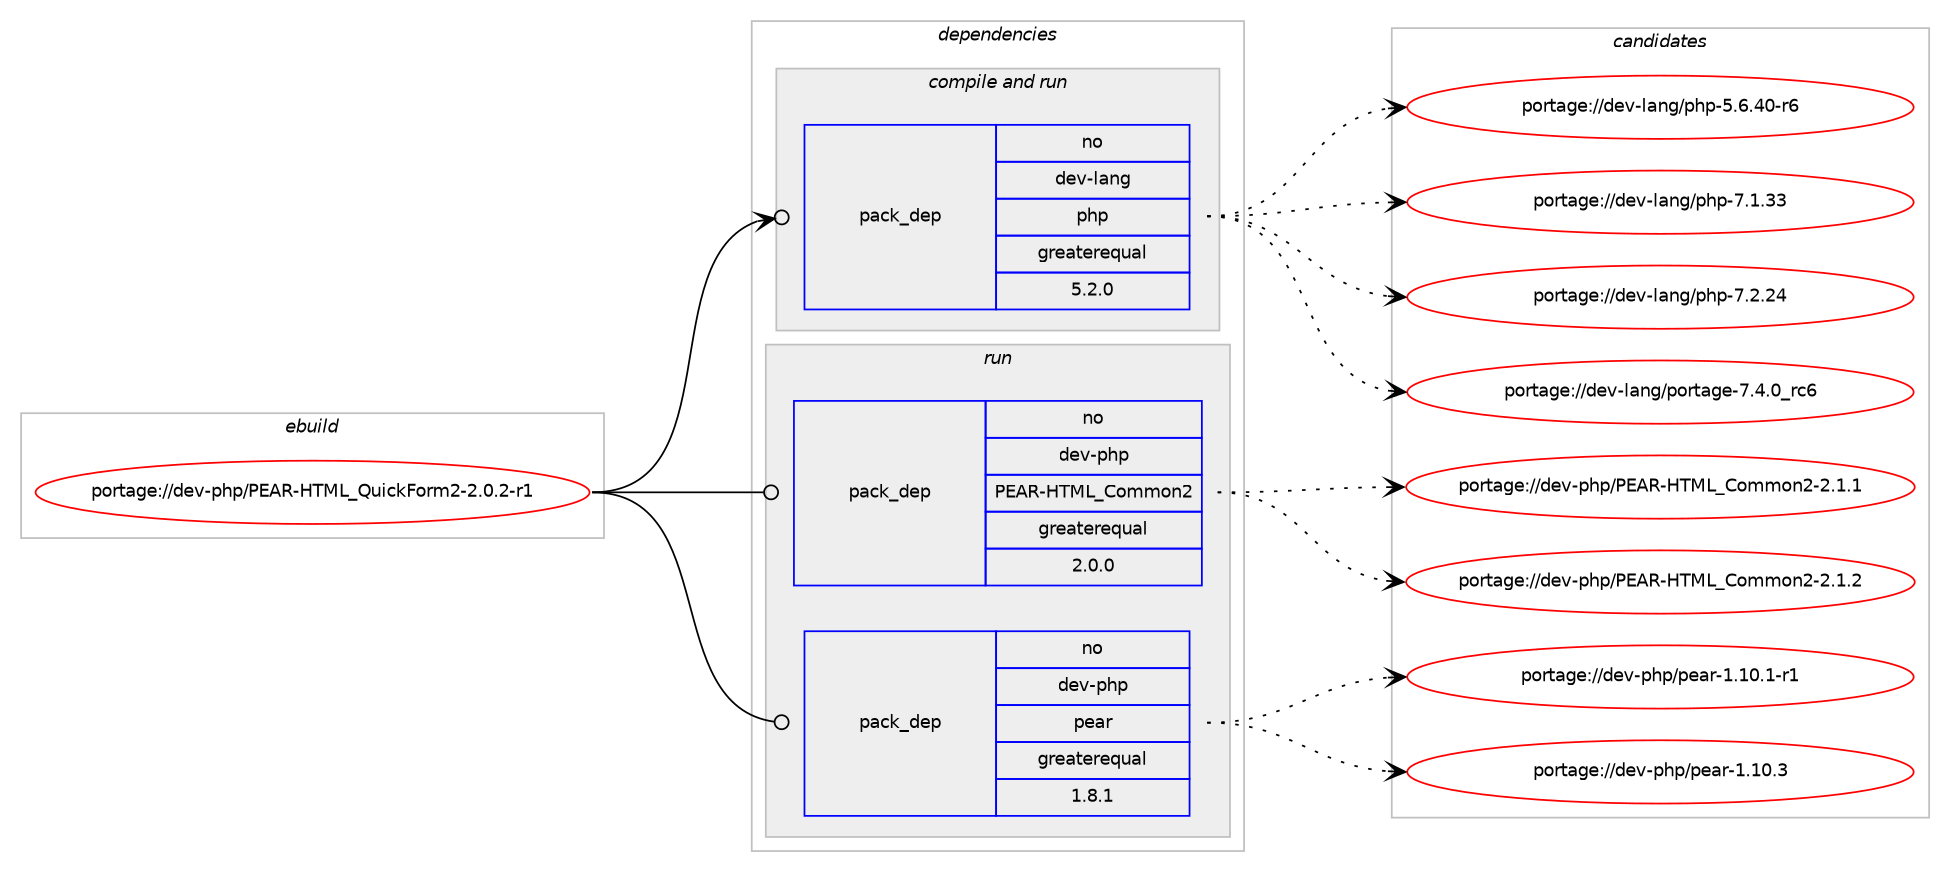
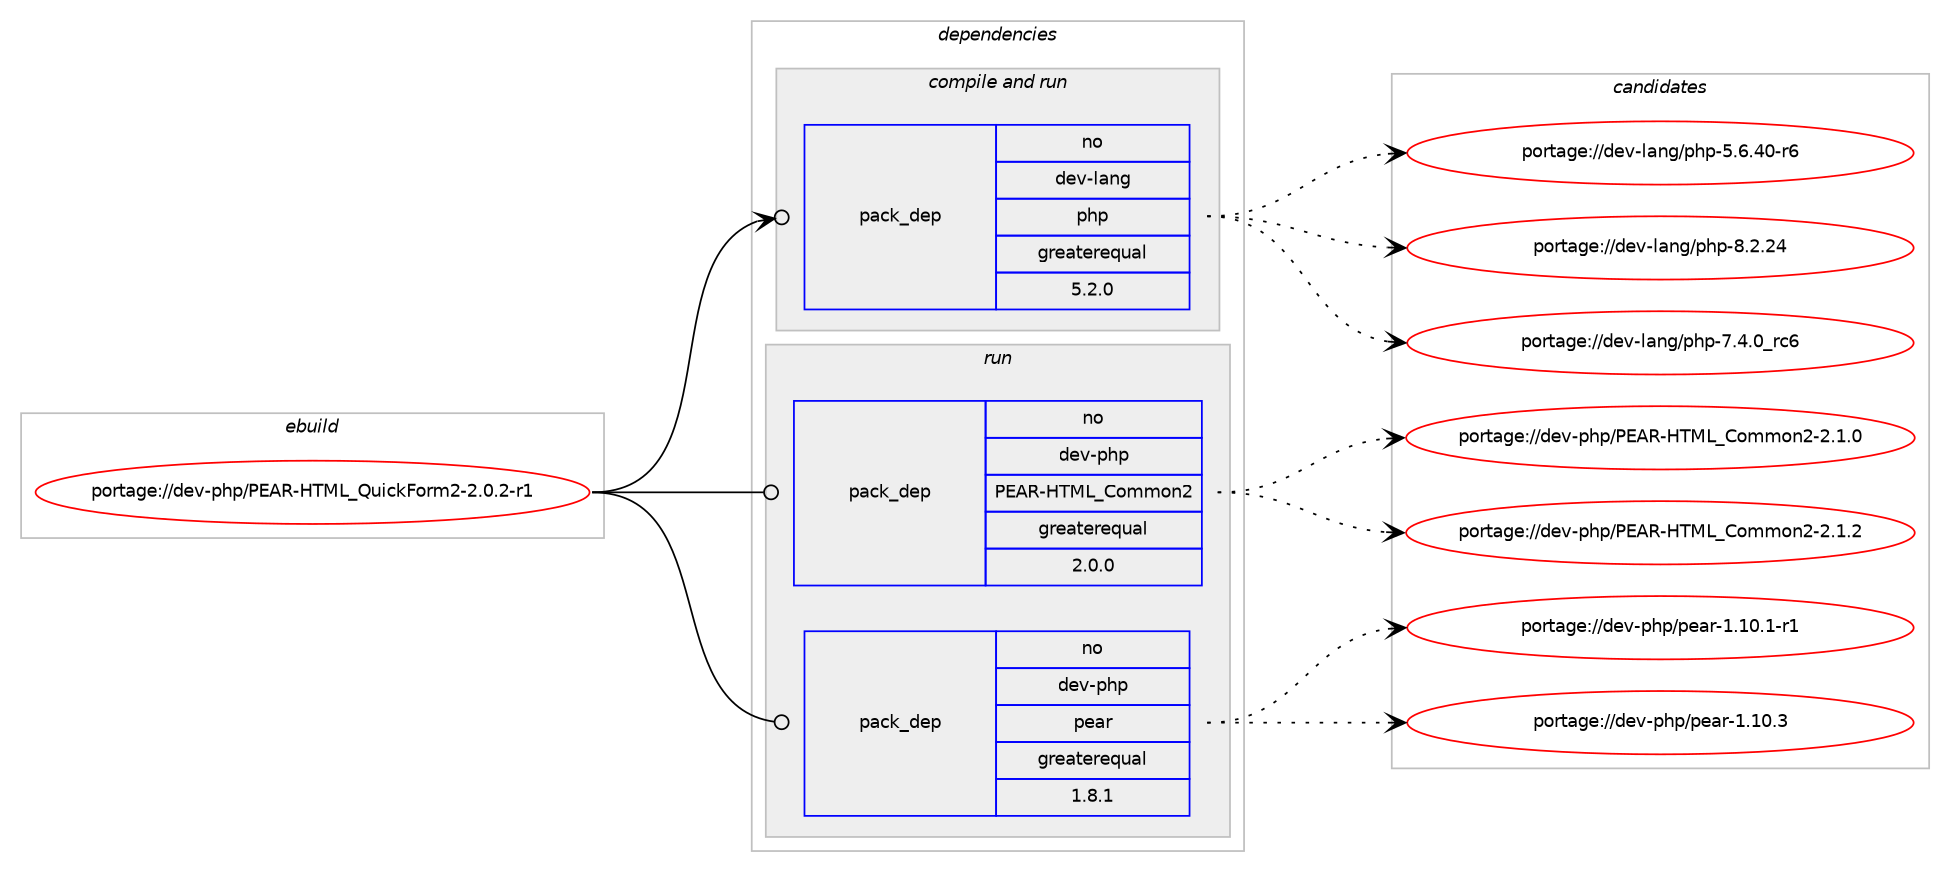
(1660, 202) -> none
(1660, 297) -> (1660, 248)
(1660, 392) -> (1660, 343)
(1660, 487) -> (1660, 438)
